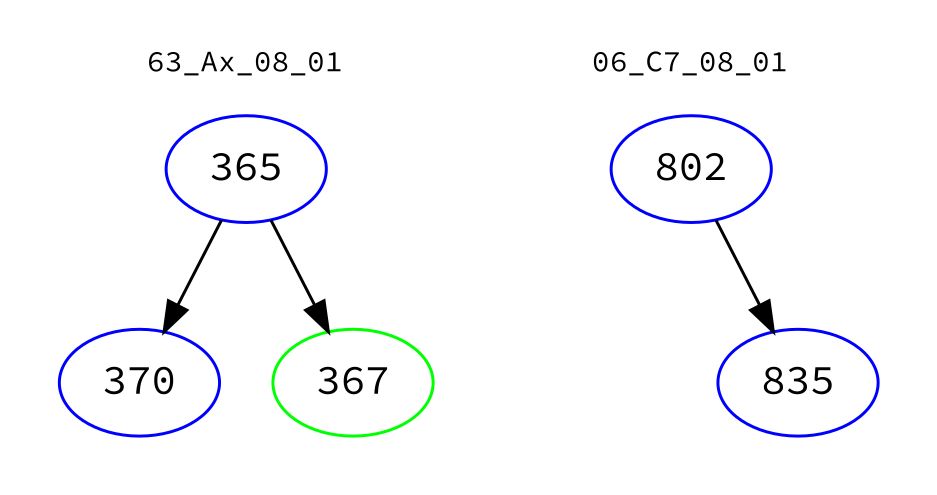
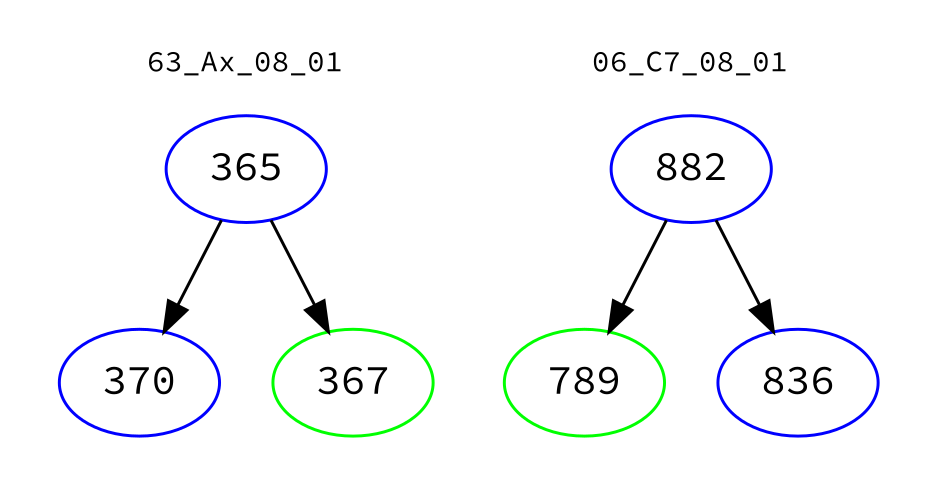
(691, 169) -> (691, 169)
none -> (584, 383)
(798, 383) -> (798, 383)
